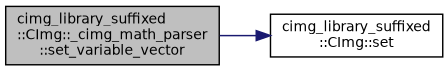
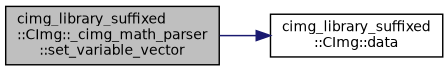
(357, 36) -> (357, 36)
